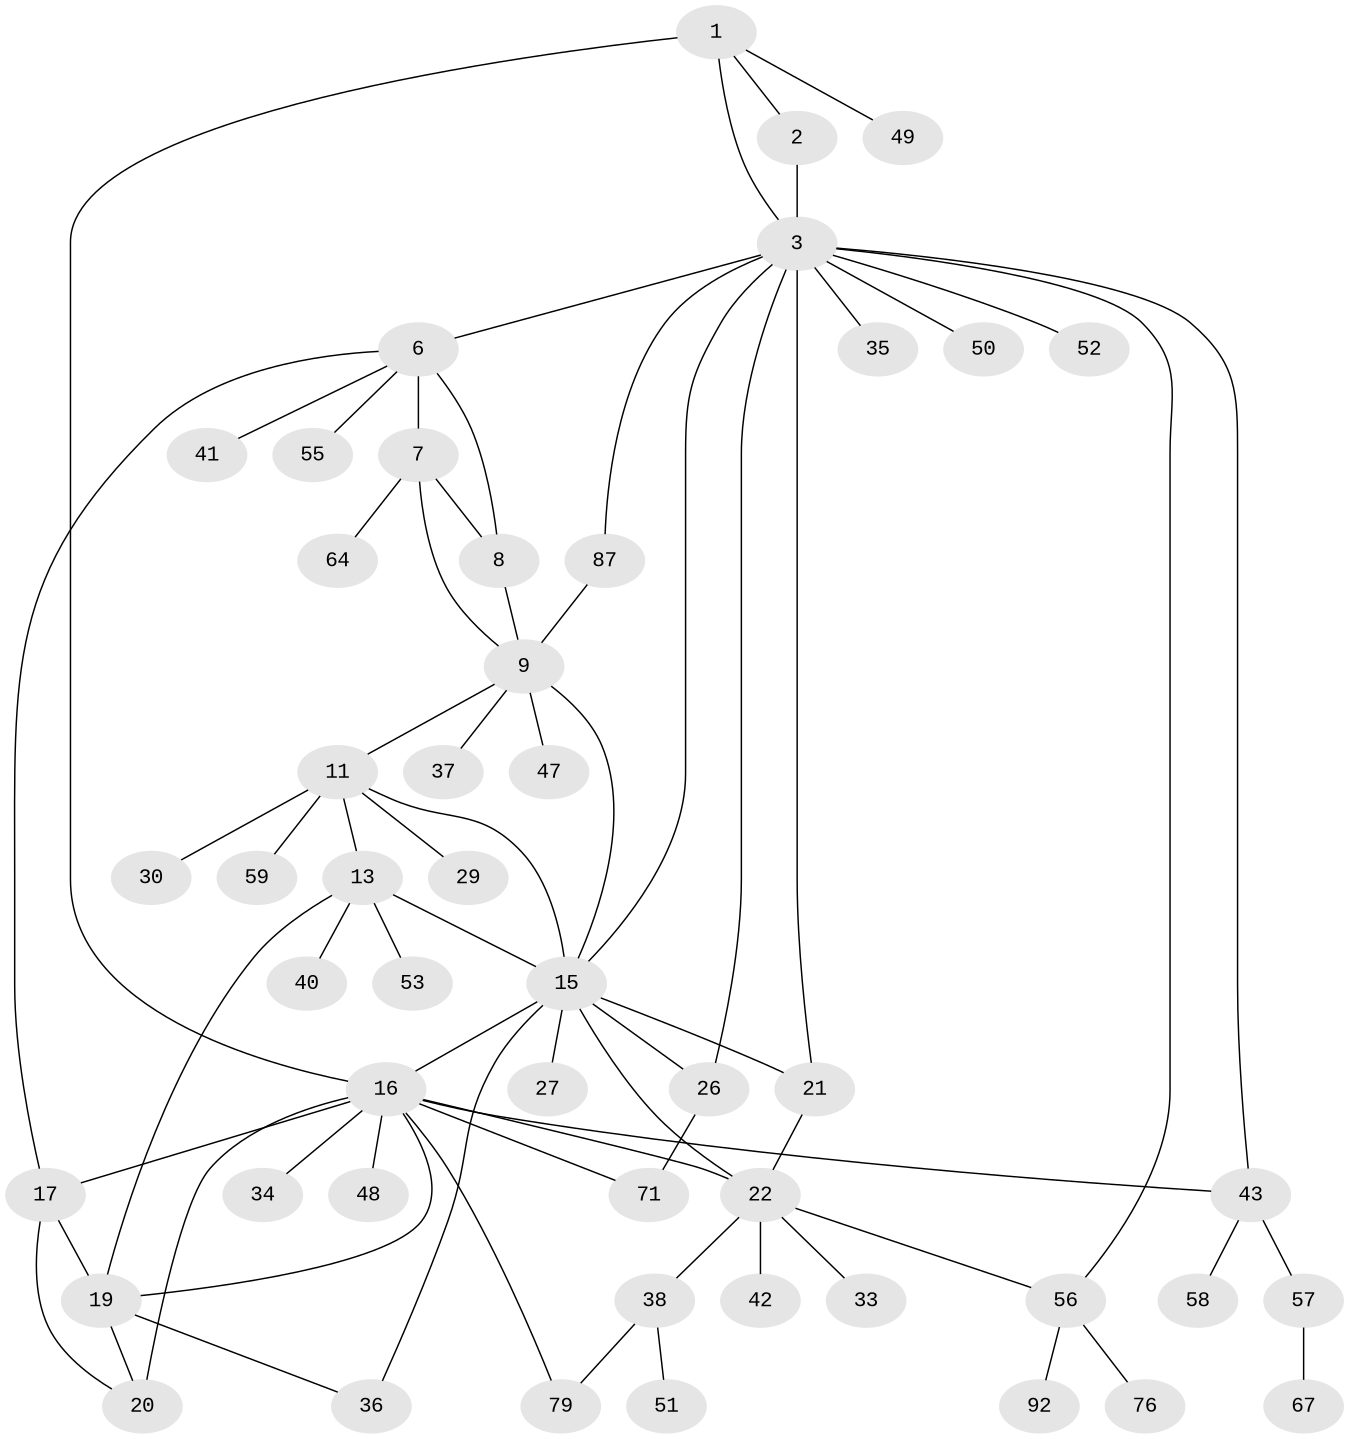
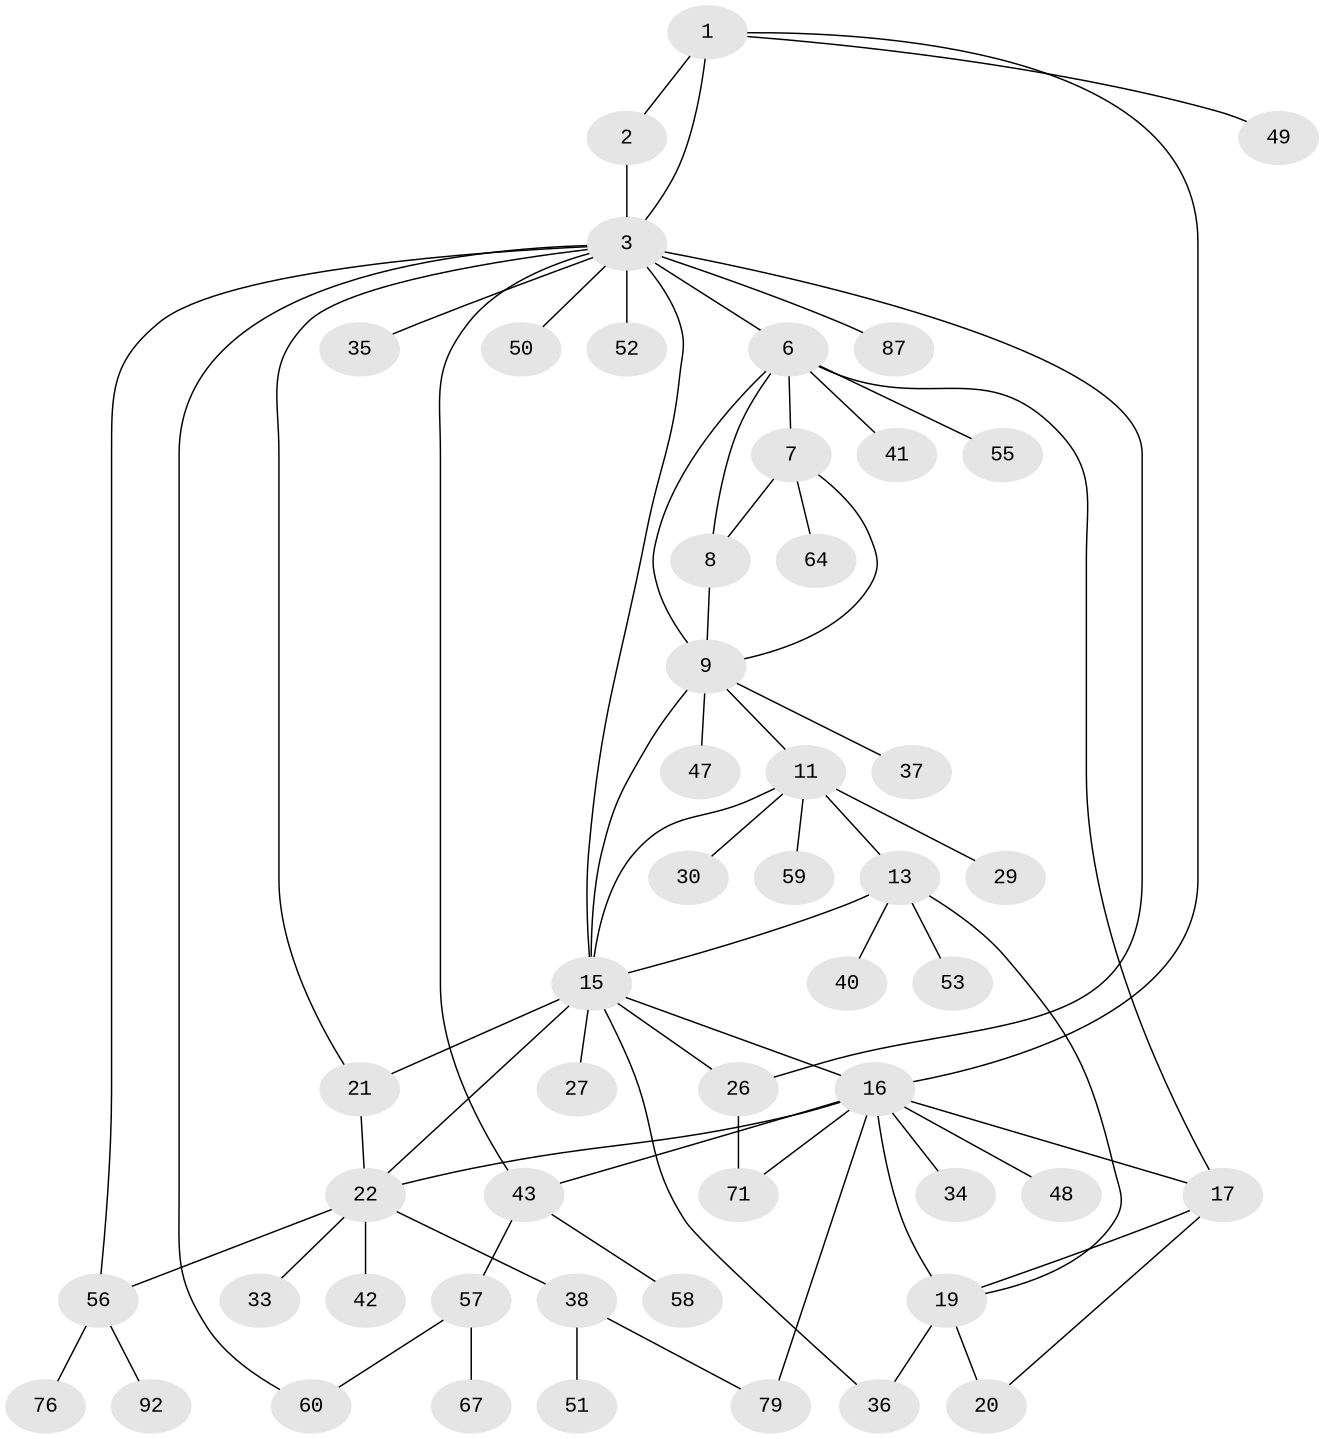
(564, 614) -> (672, 497)
(194, 1196) -> none
none -> (311, 1406)
